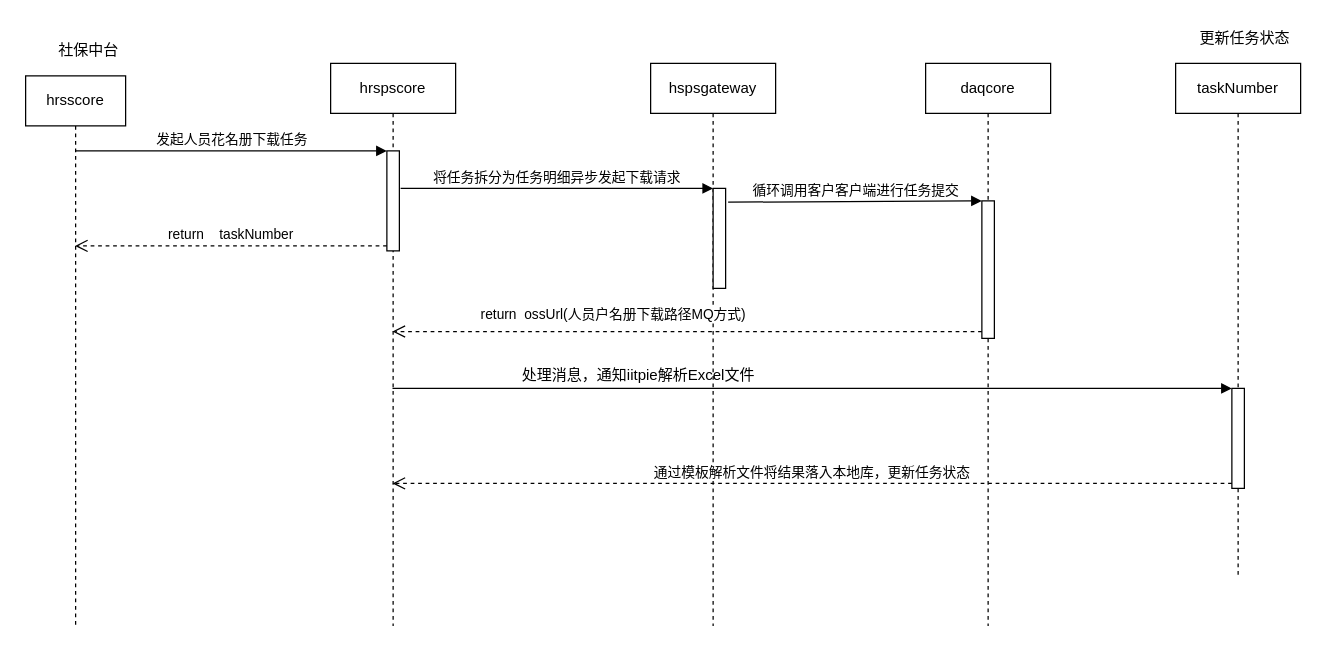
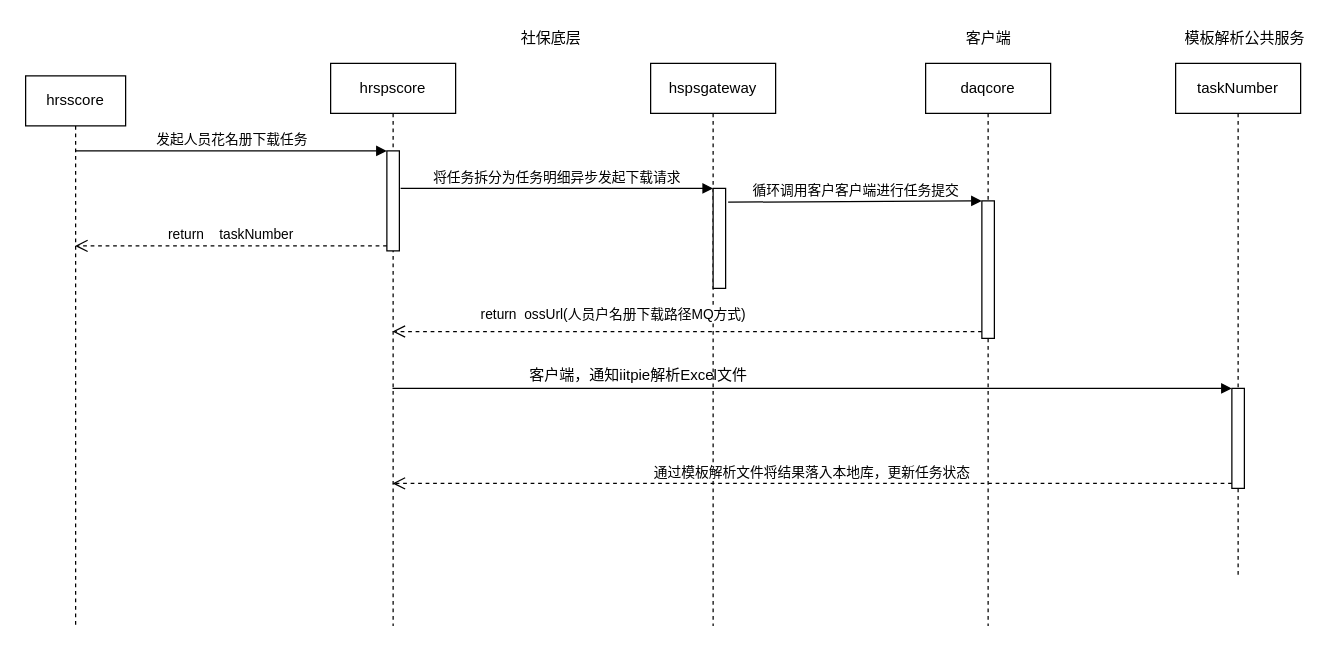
none -> (551, 38)
none -> (988, 38)
(1245, 38) -> (1245, 38)
(88, 51) -> none
(639, 376) -> (639, 376)
